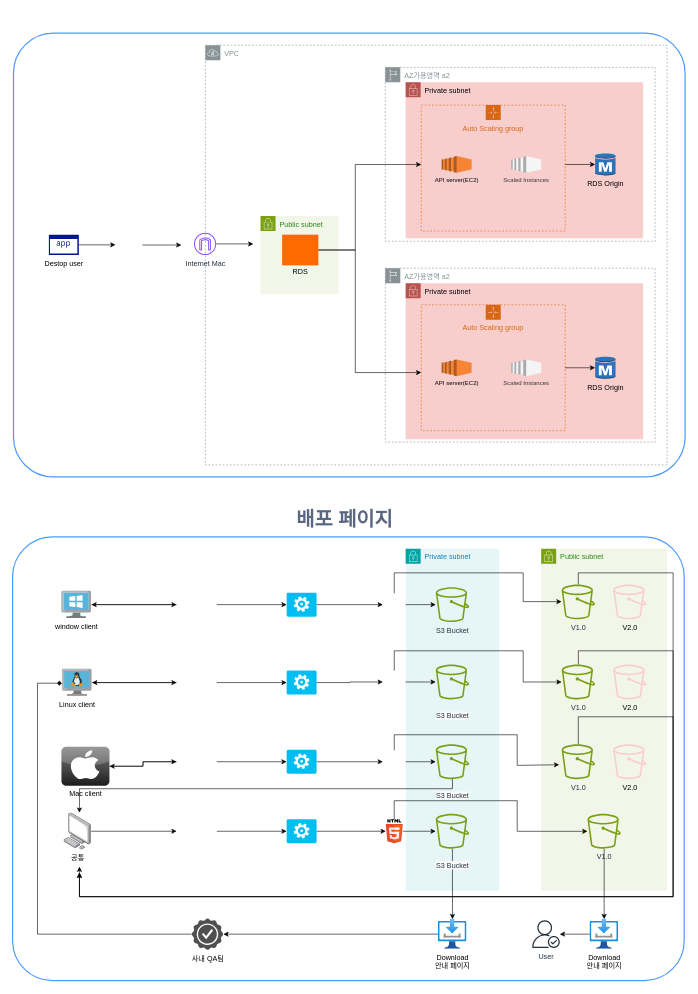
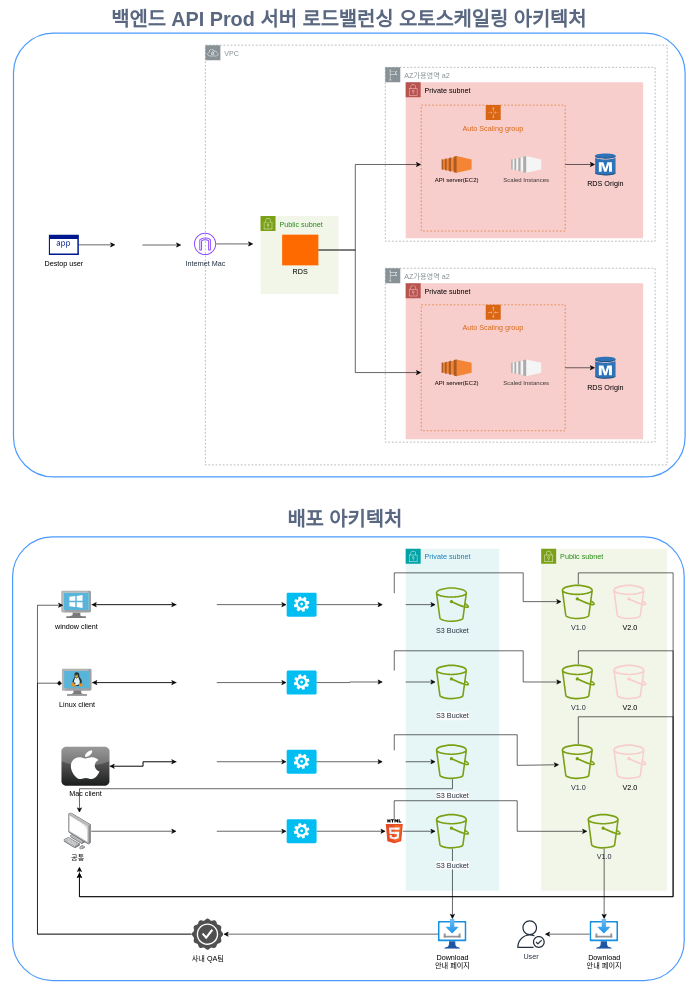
none -> (349, 18)
(345, 519) -> (345, 519)
none -> (38, 643)
(546, 934) -> (531, 934)
